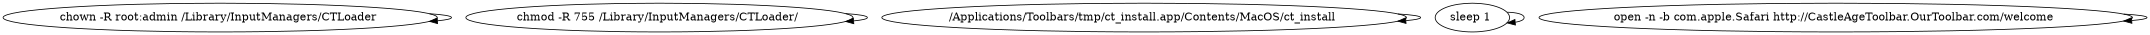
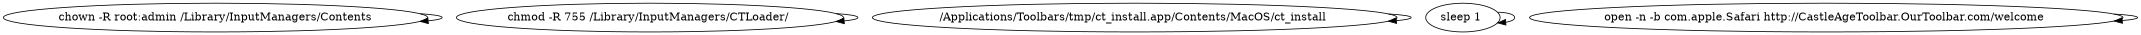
(220, 18) -> (215, 18)
